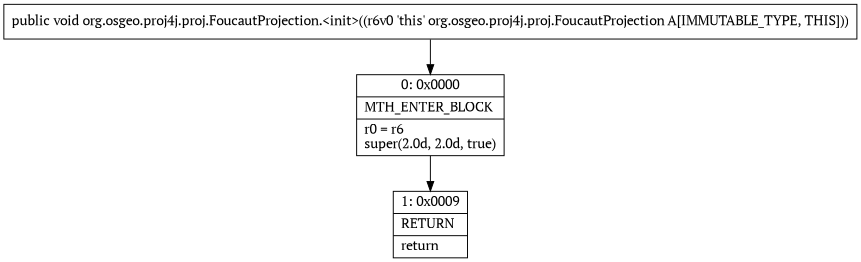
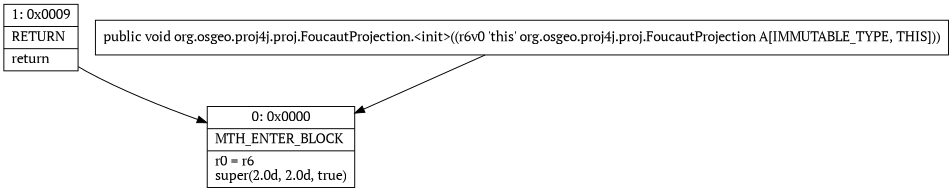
(430, 169) -> (137, 96)
